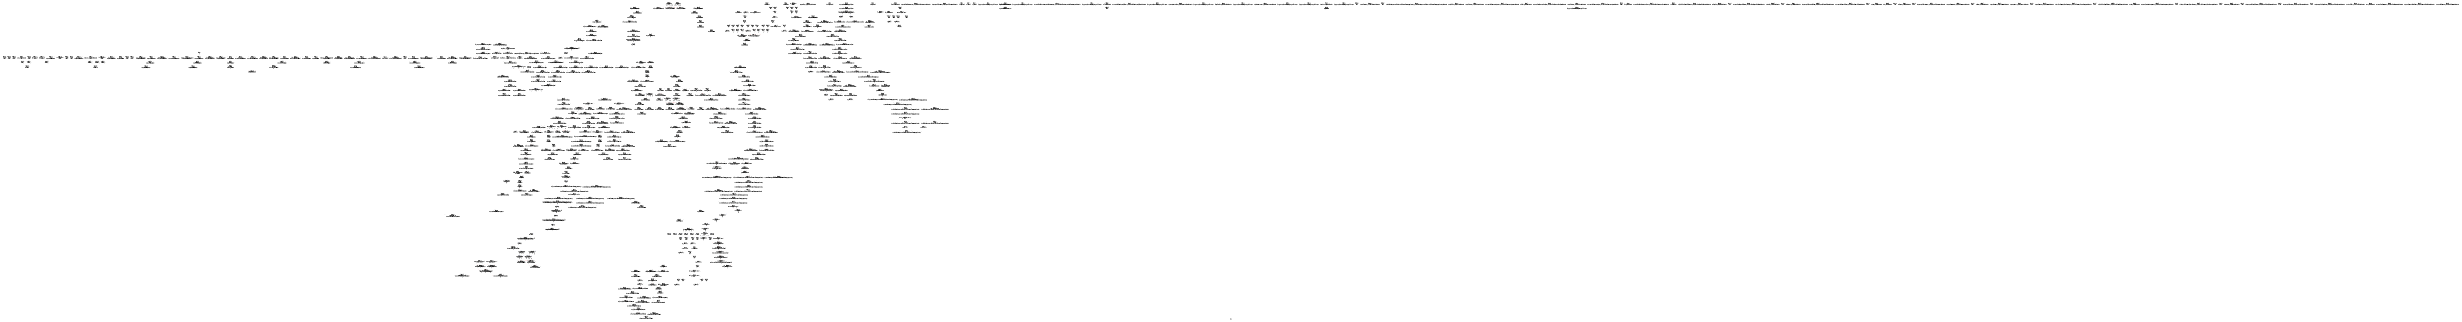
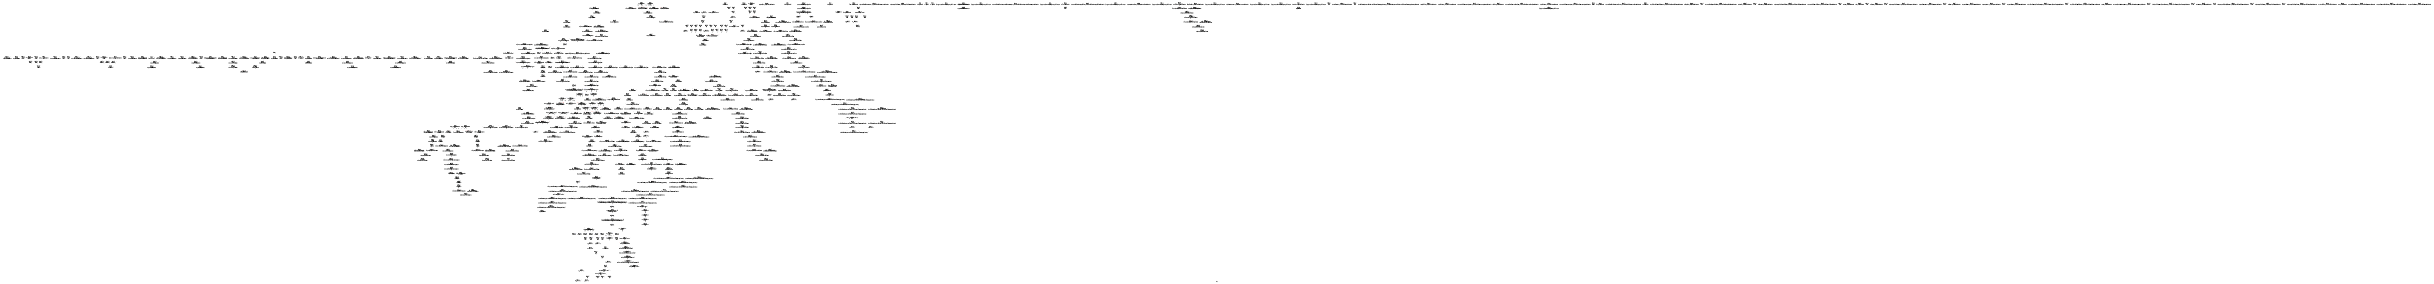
(744, 99) -> none
(552, 230) -> none
